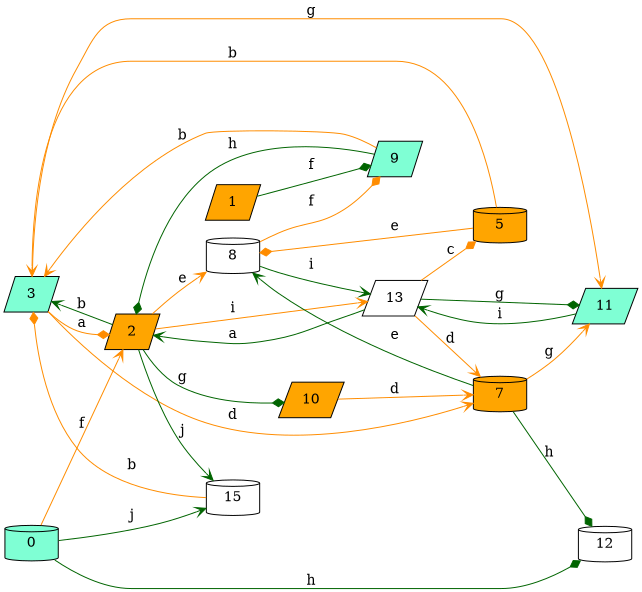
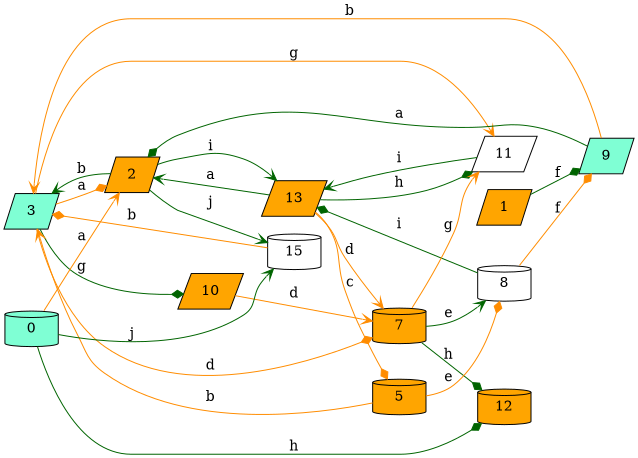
(233, 145) -> (399, 114)
(310, 281) -> (403, 242)
(174, 295) -> none
(500, 295) -> (399, 183)
(395, 298) -> (294, 198)
(605, 306) -> (504, 154)
(257, 316) -> (215, 153)
(200, 394) -> (94, 283)
(82, 424) -> (82, 237)
(239, 431) -> (164, 371)
(605, 544) -> (504, 407)
